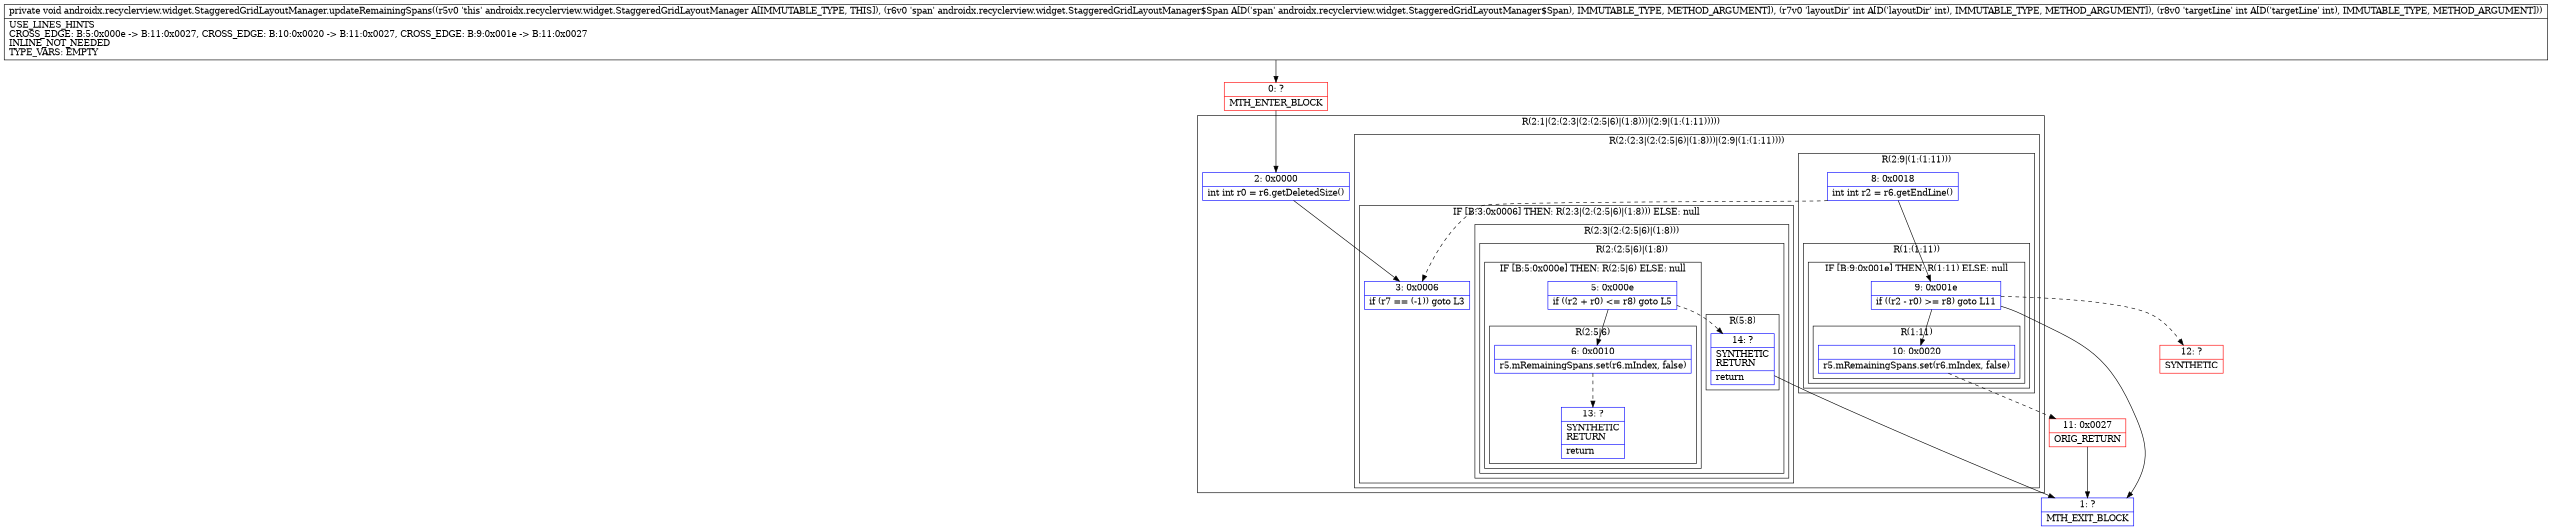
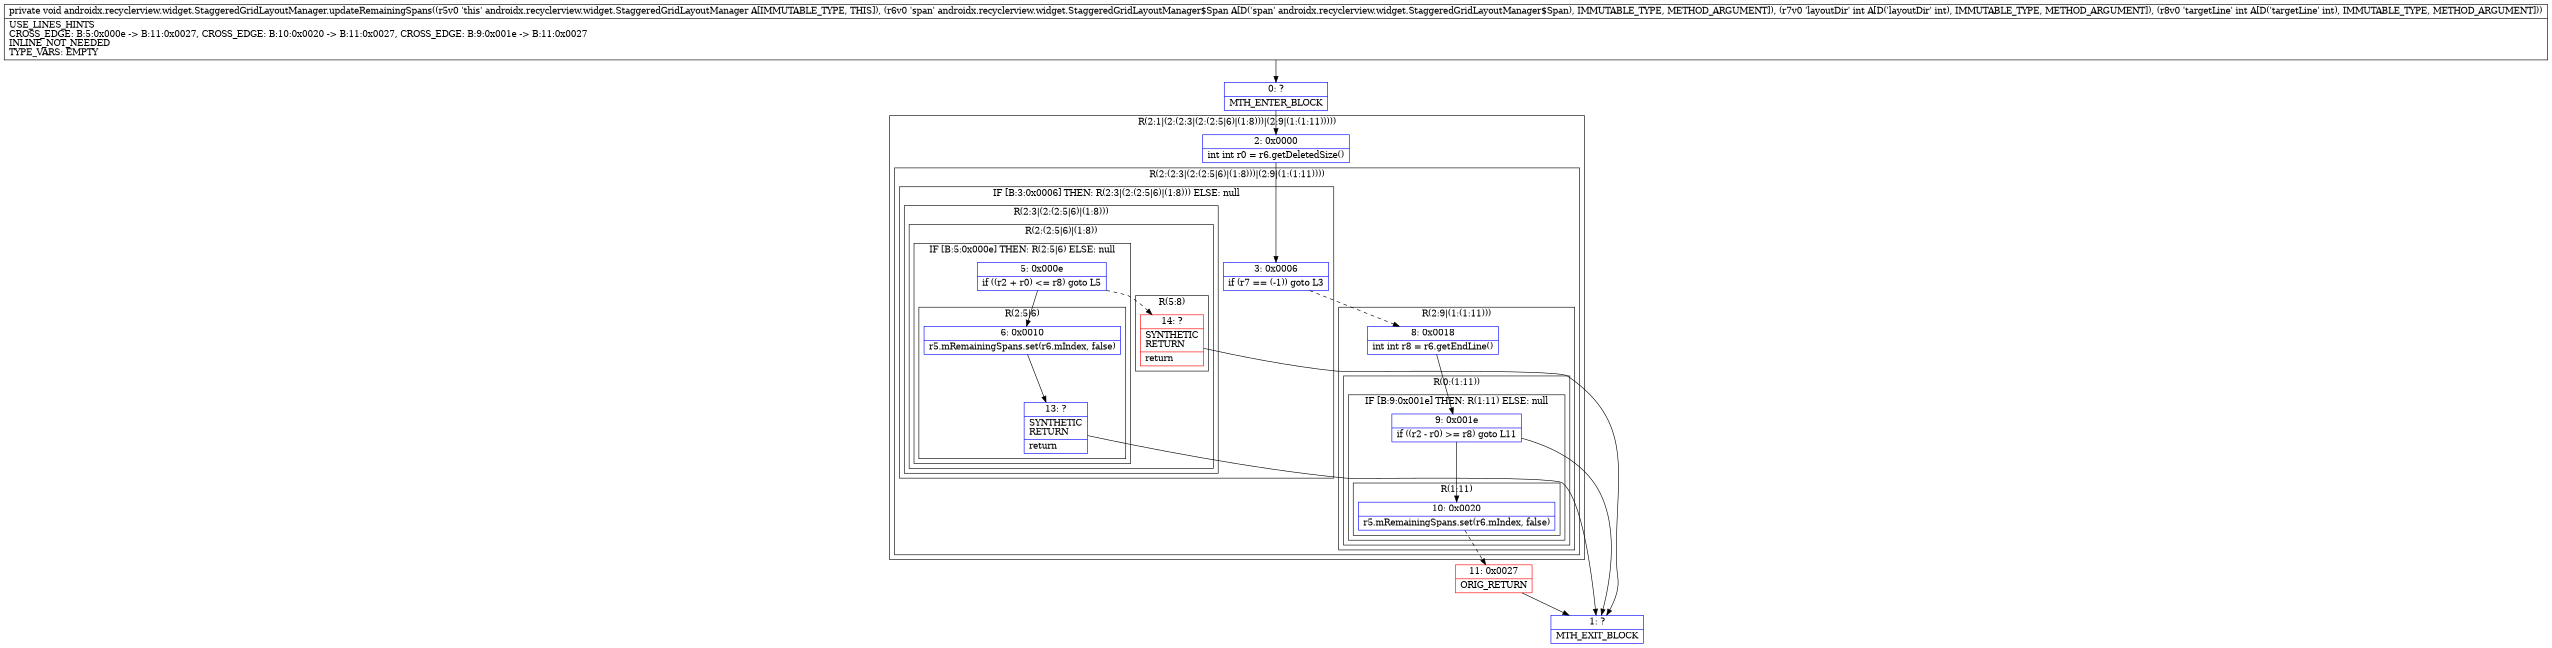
(1276, 96) -> (1276, 96)
(1893, 193) -> (1433, 347)
(1653, 202) -> (1341, 303)
(1917, 250) -> (1457, 383)
(1743, 359) -> (1172, 340)
(2192, 359) -> none
(1593, 387) -> (1036, 375)
none -> (1389, 478)
